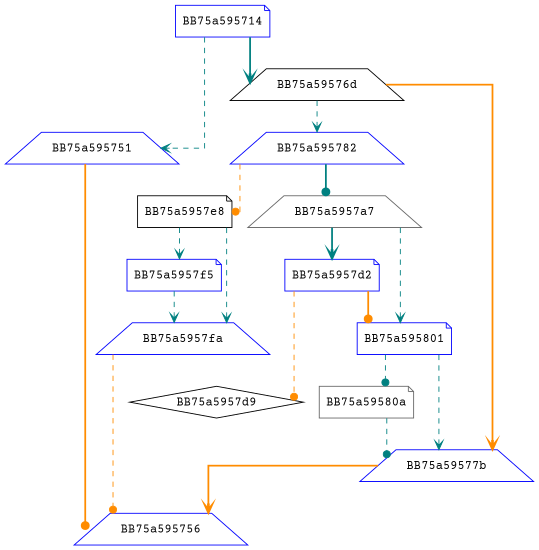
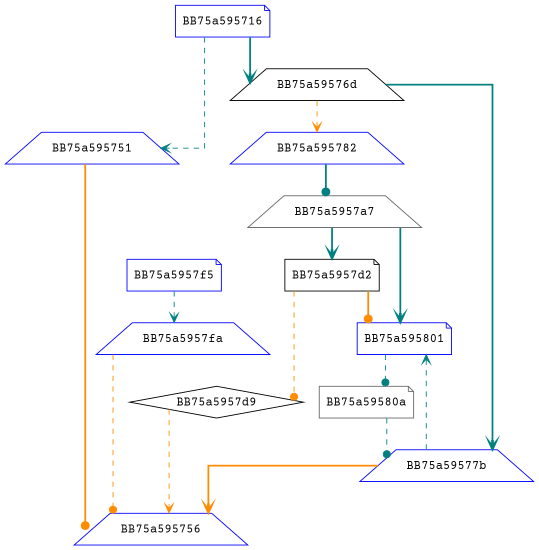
(223, 21) -> (223, 21)
(317, 112) -> (317, 112)
(492, 210) -> (492, 210)
(185, 212) -> none
(400, 271) -> (400, 271)
(332, 275) -> (332, 275)
(439, 398) -> (426, 407)
none -> (169, 457)
